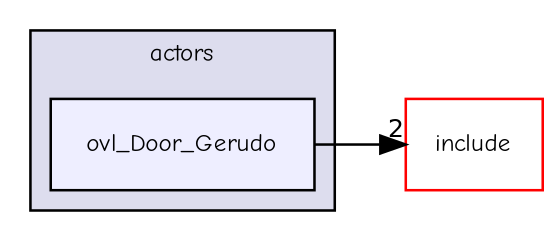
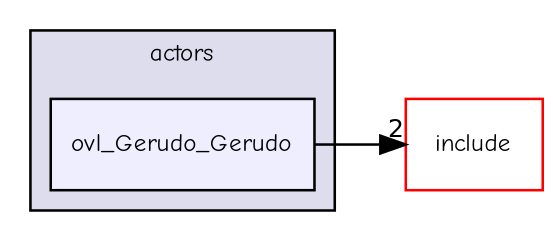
(183, 145) -> (183, 145)
